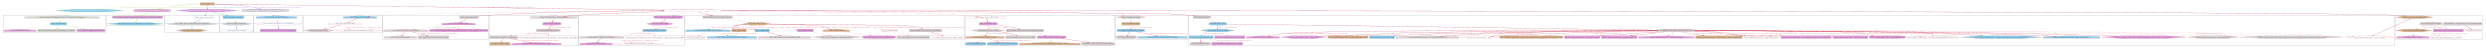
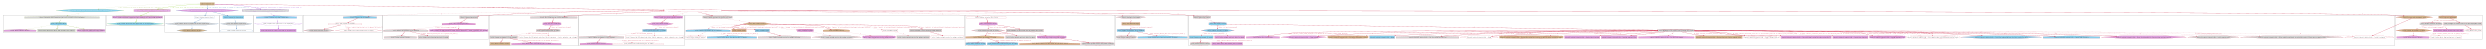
none -> (2448, 17)
(1437, 32) -> (1454, 32)
